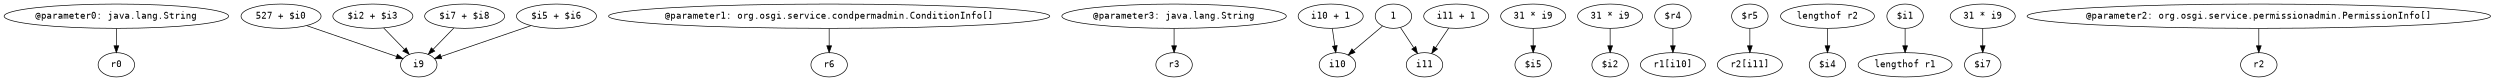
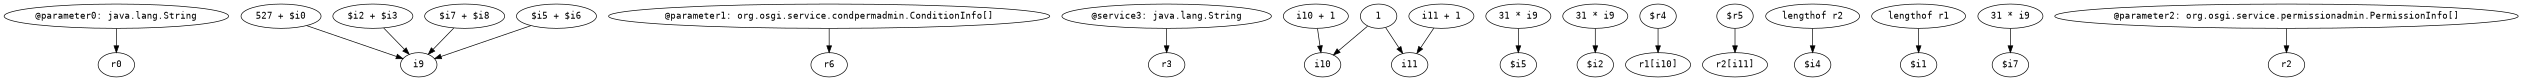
(1174, 16) -> (1167, 16)
(1905, 37) -> (1919, 37)
